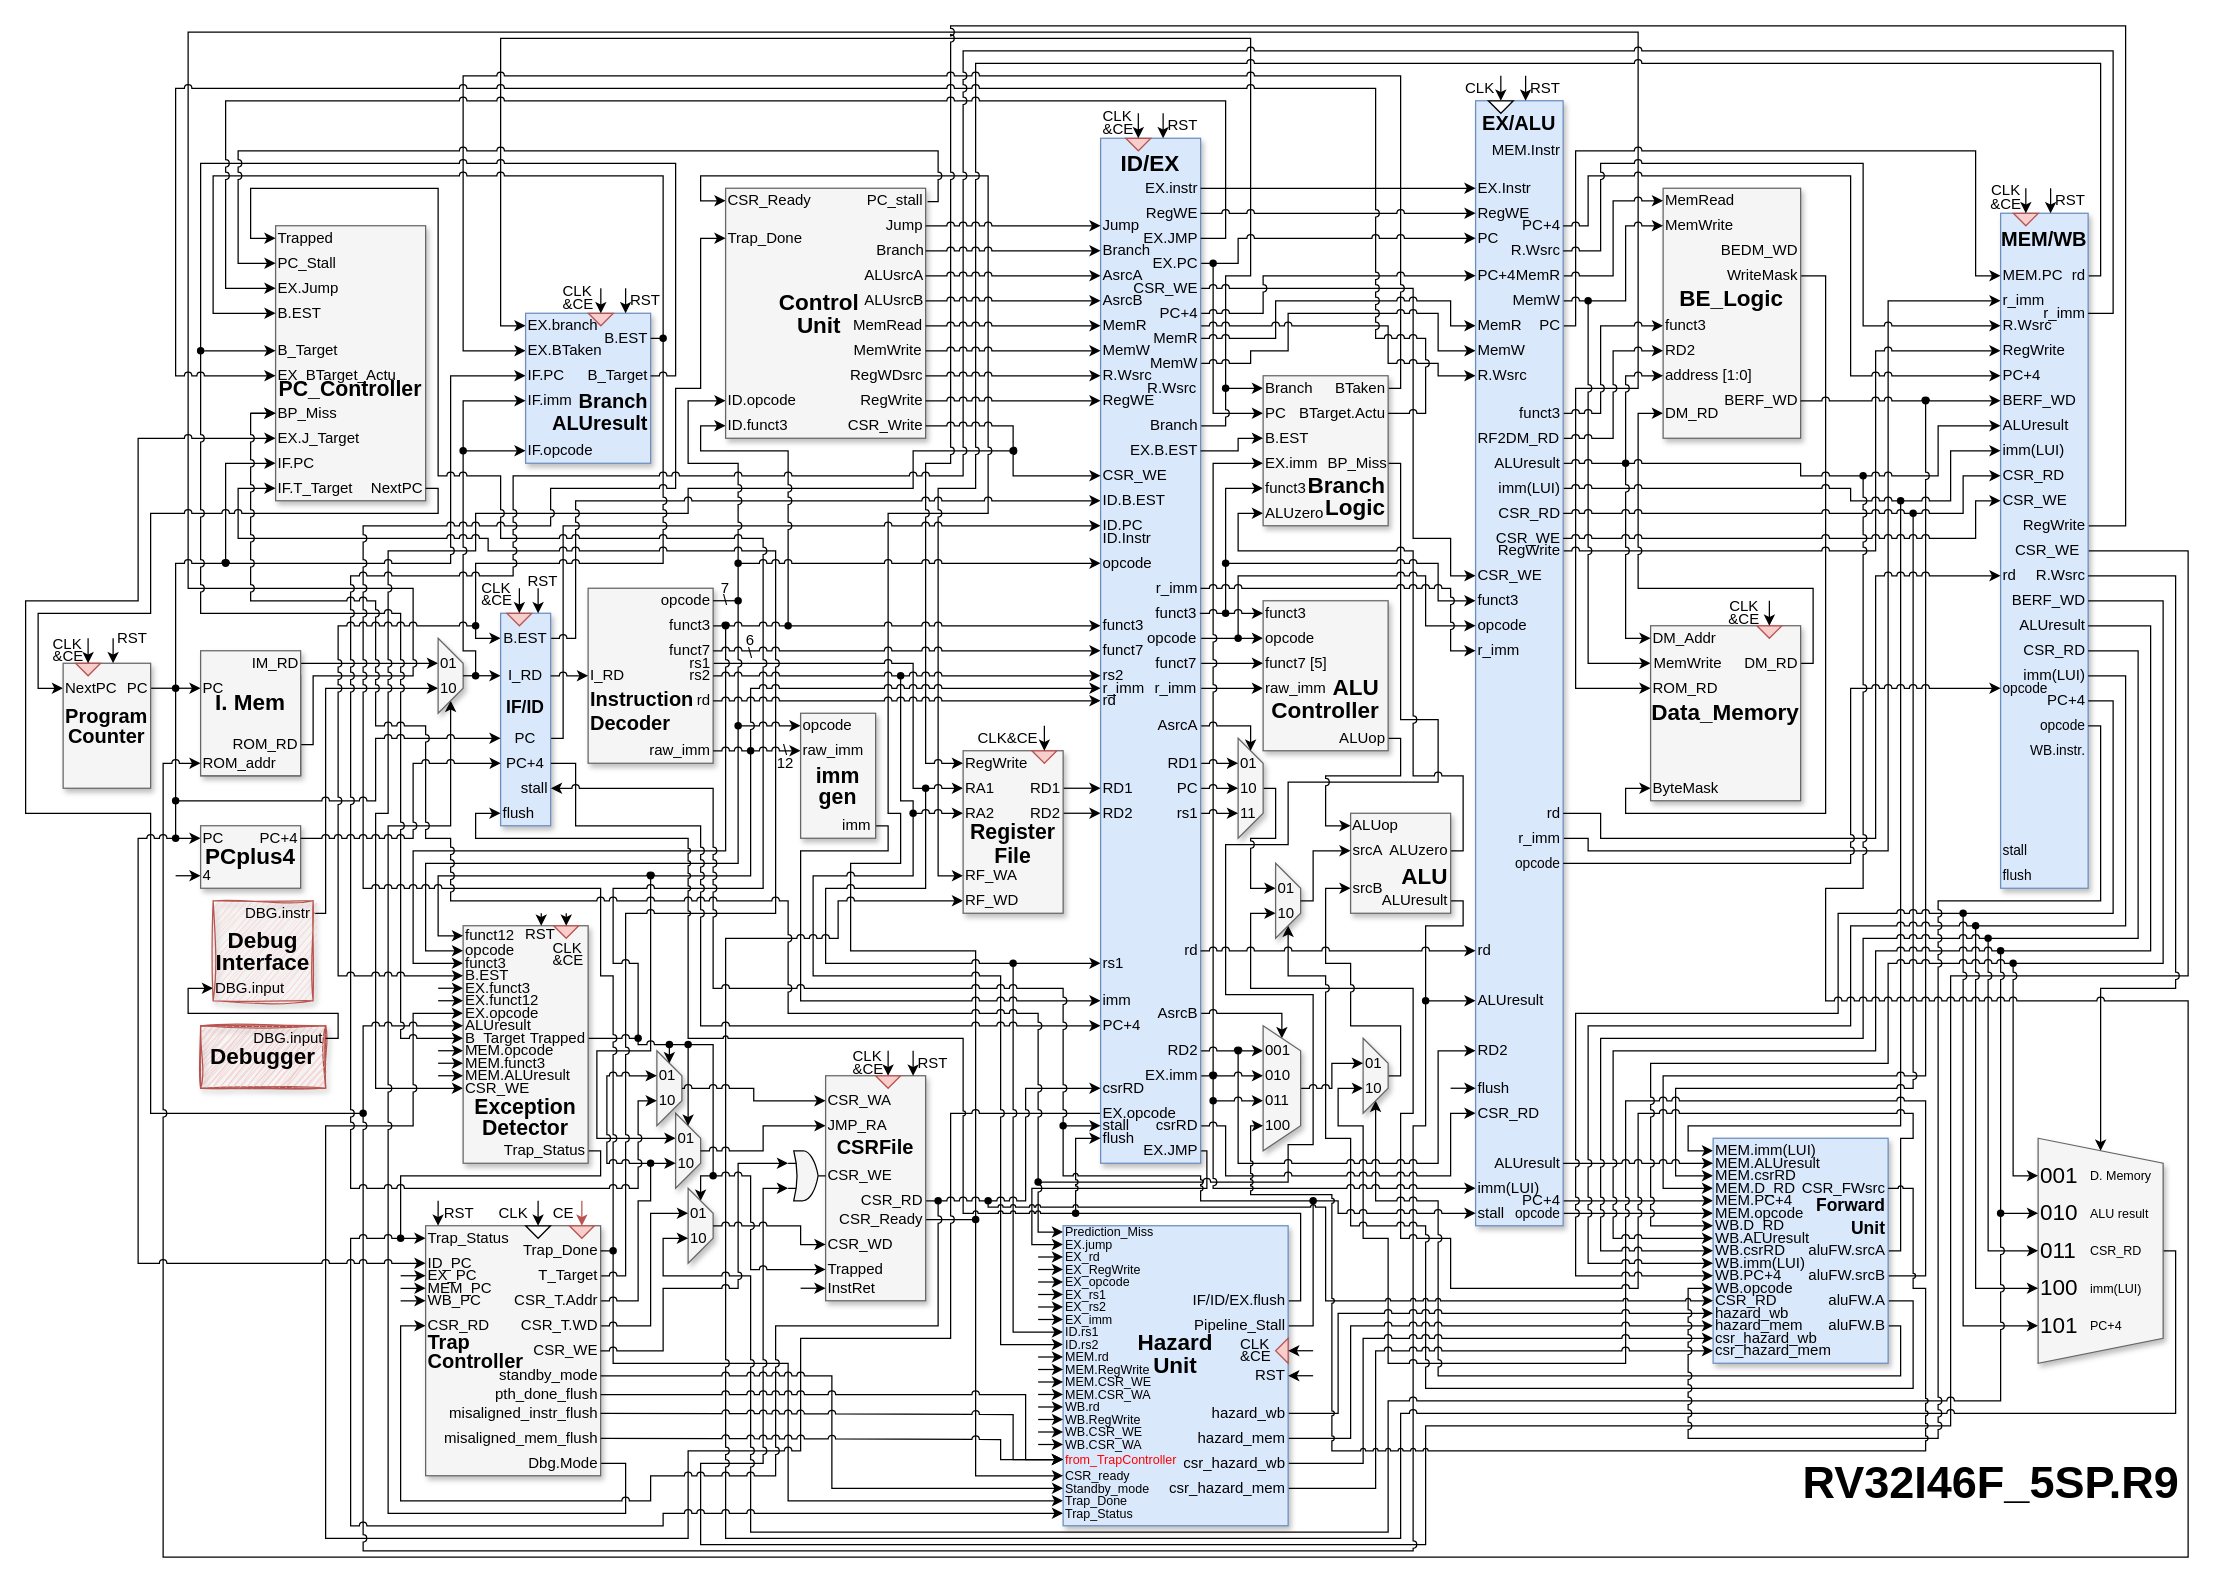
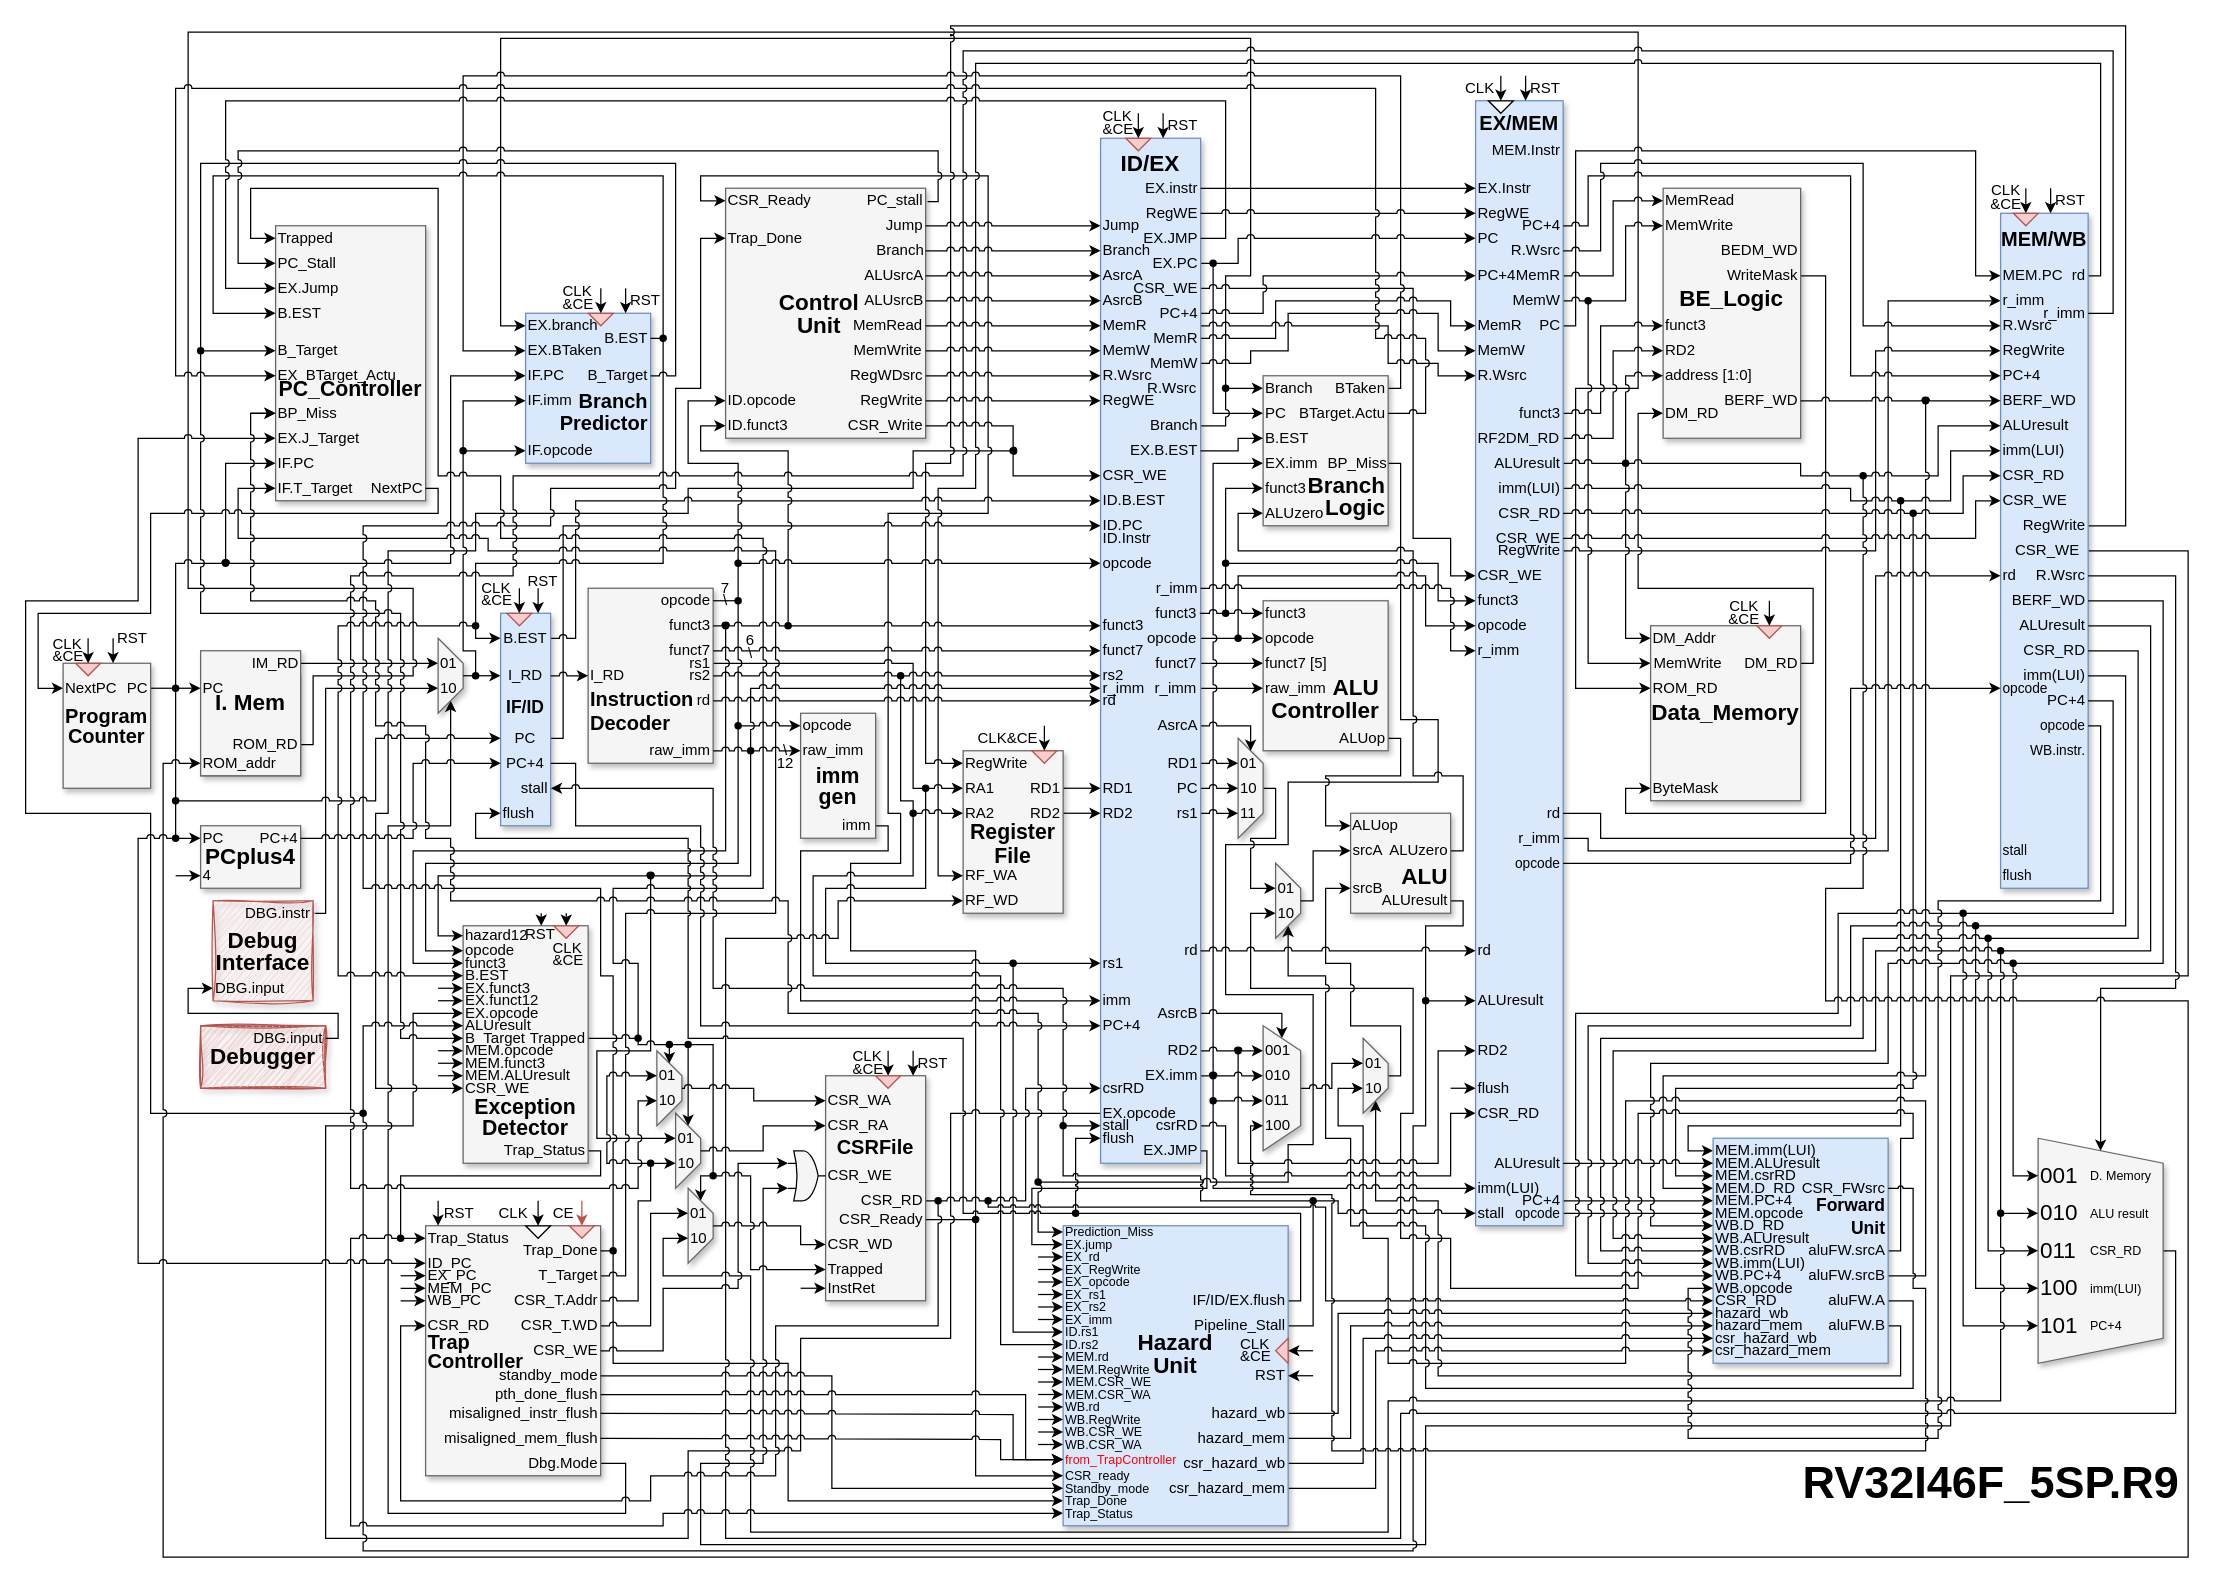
(594, 388) -> (594, 388)
(1519, 663) -> (1519, 663)
(495, 936) -> (499, 936)
(853, 1126) -> (853, 1126)
